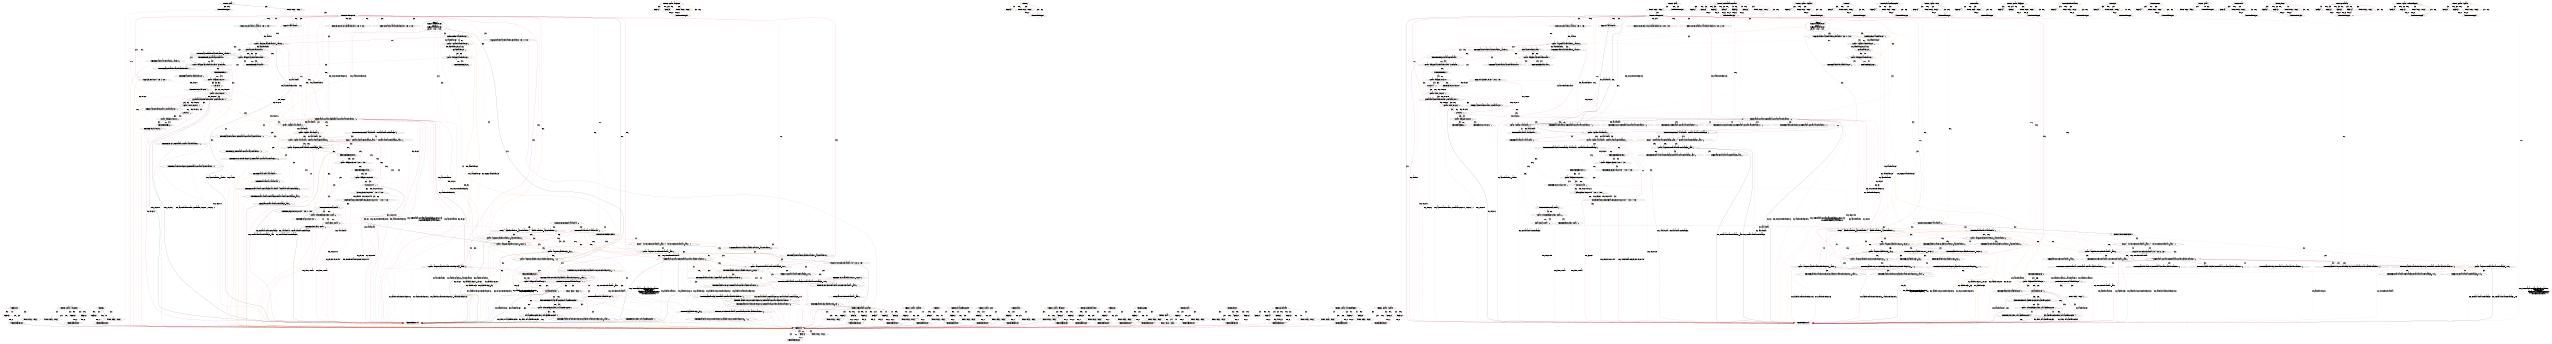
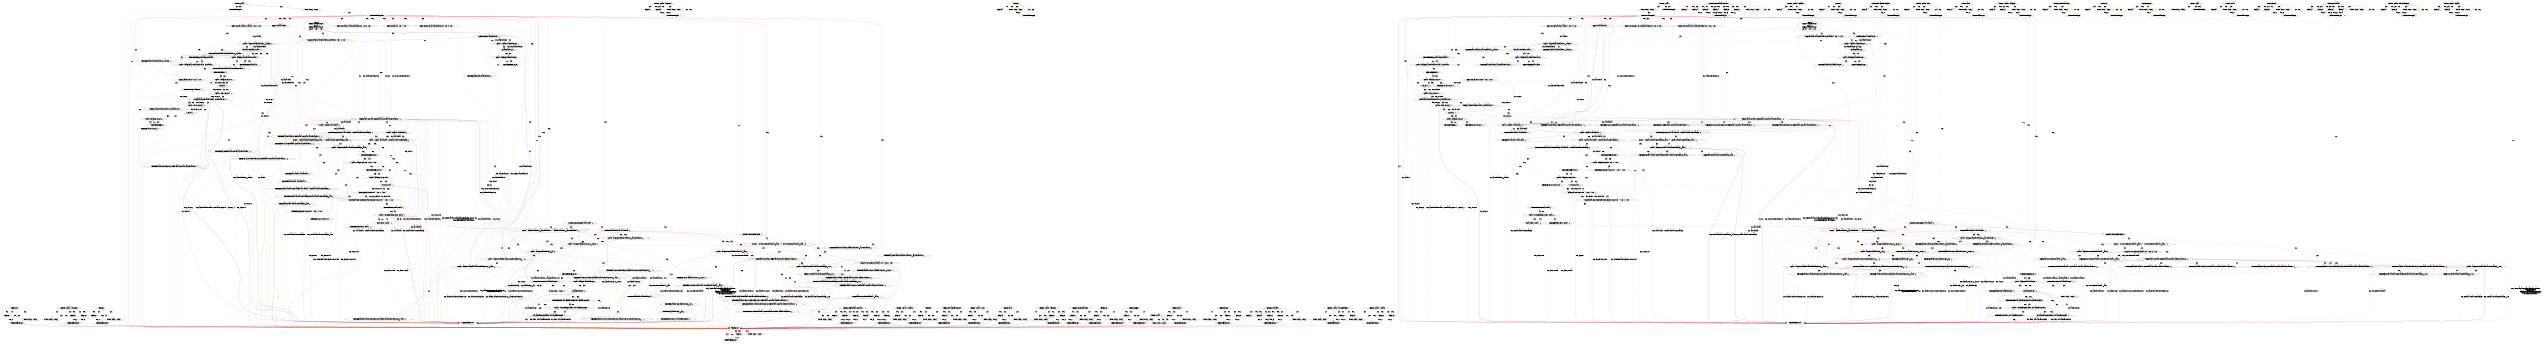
none -> (397, 26)
